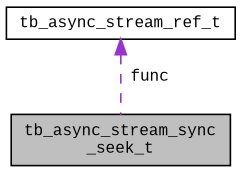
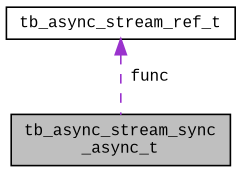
(121, 140) -> (121, 140)
